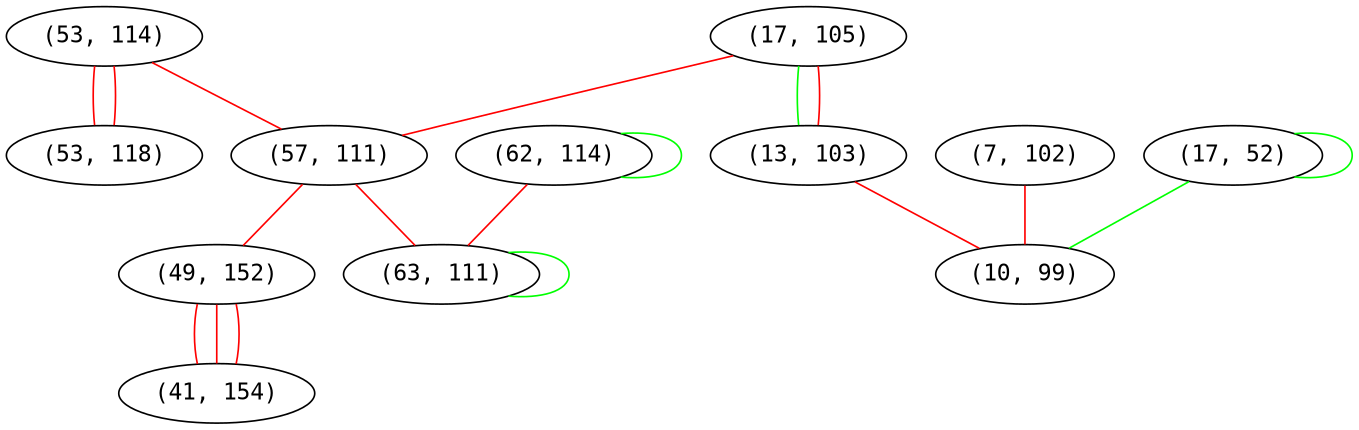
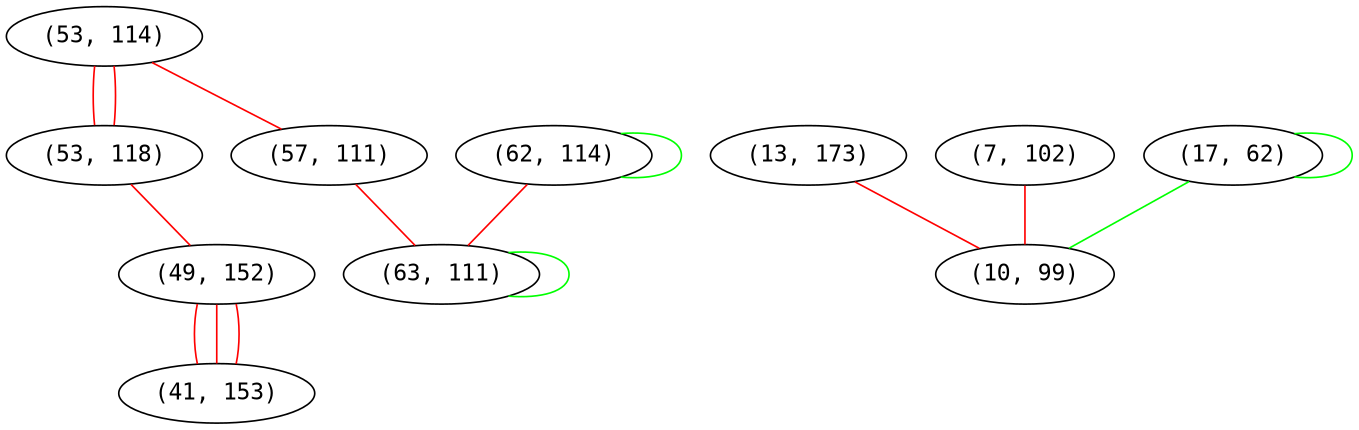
(808, 36) -> none
(808, 155) -> (808, 155)
(1233, 155) -> (1233, 155)
(273, 215) -> (161, 215)
(217, 393) -> (217, 393)
